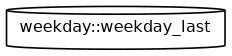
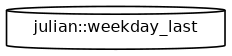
(116, 28) -> (116, 28)
